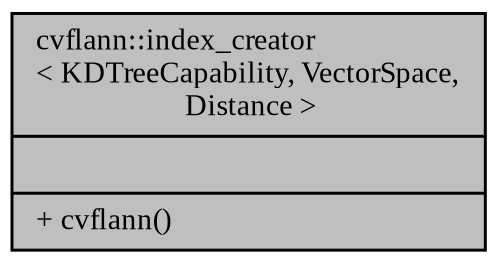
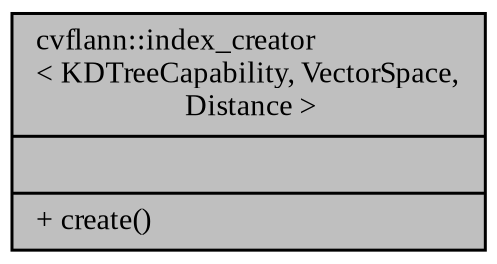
(105, 220) -> (94, 220)
